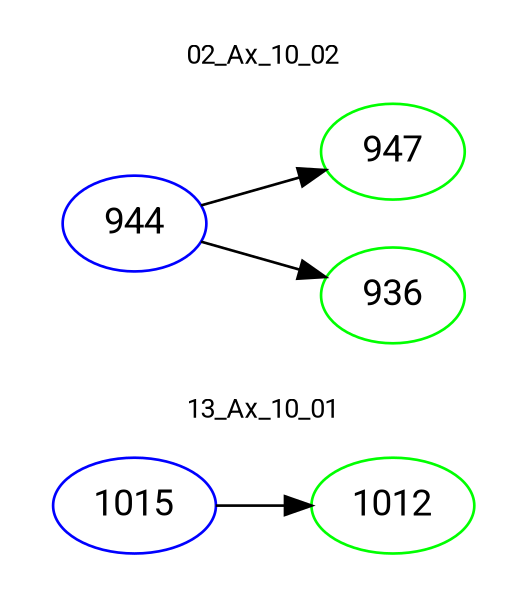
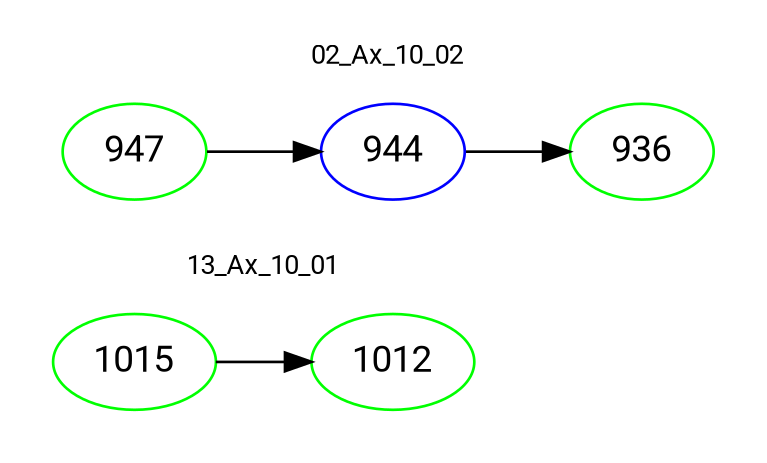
(250, 191) -> (250, 152)
(135, 506) -> (135, 362)
